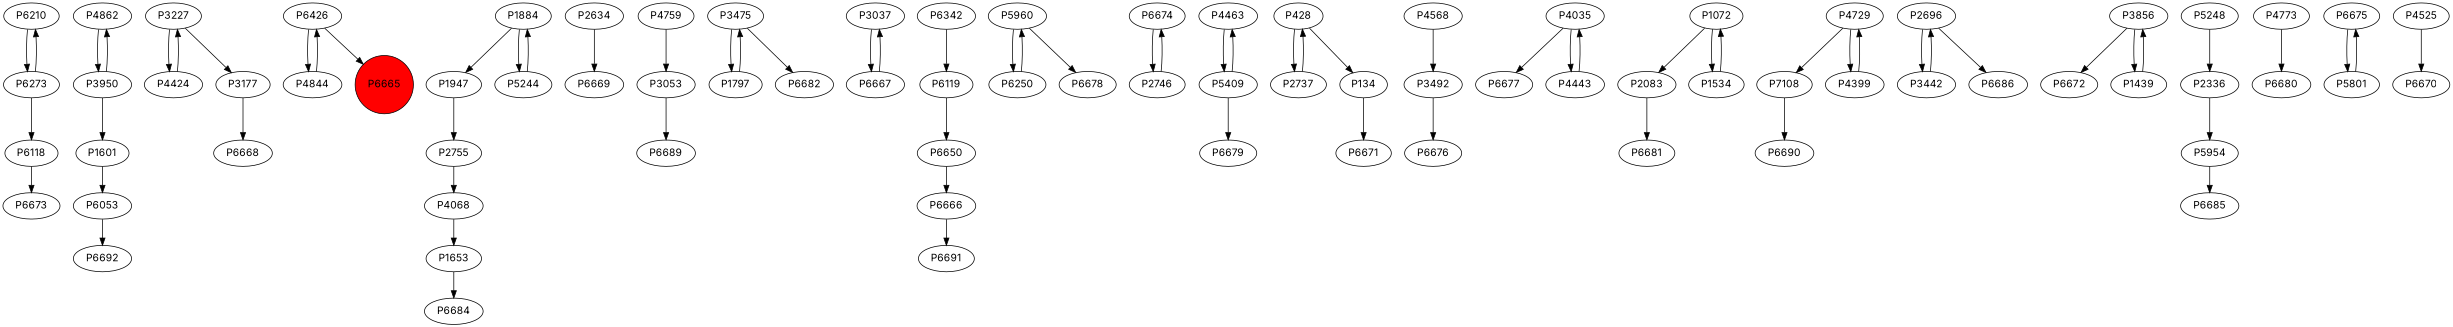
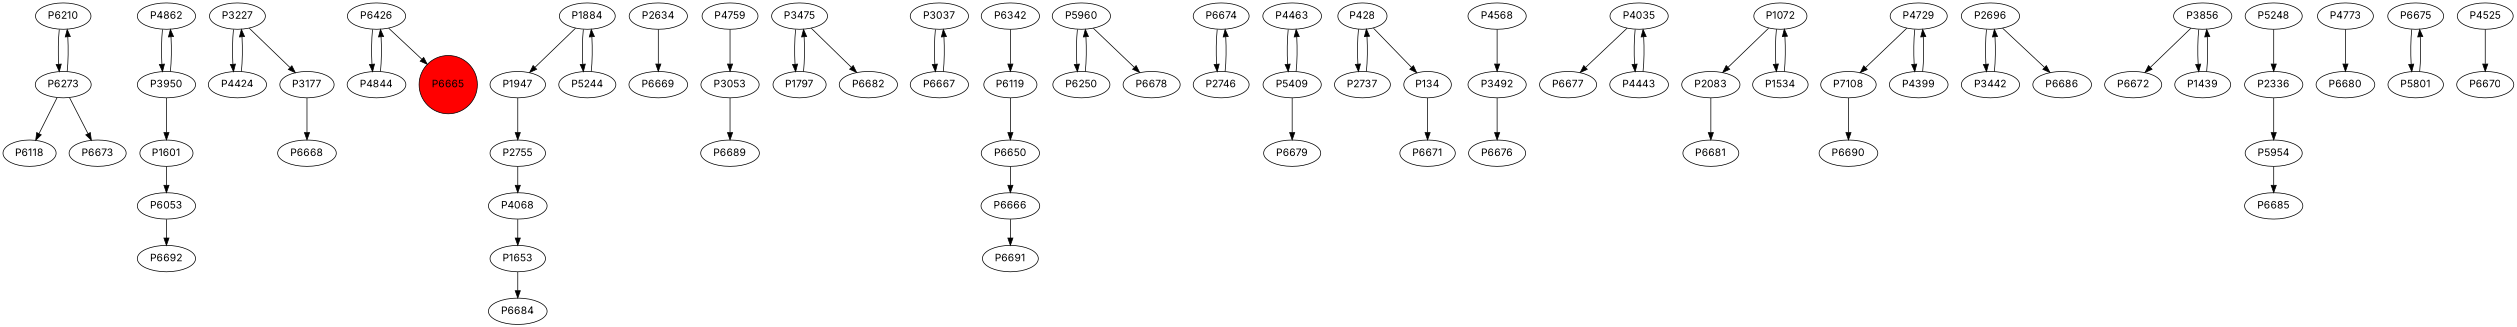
(31, 176) -> (79, 116)
